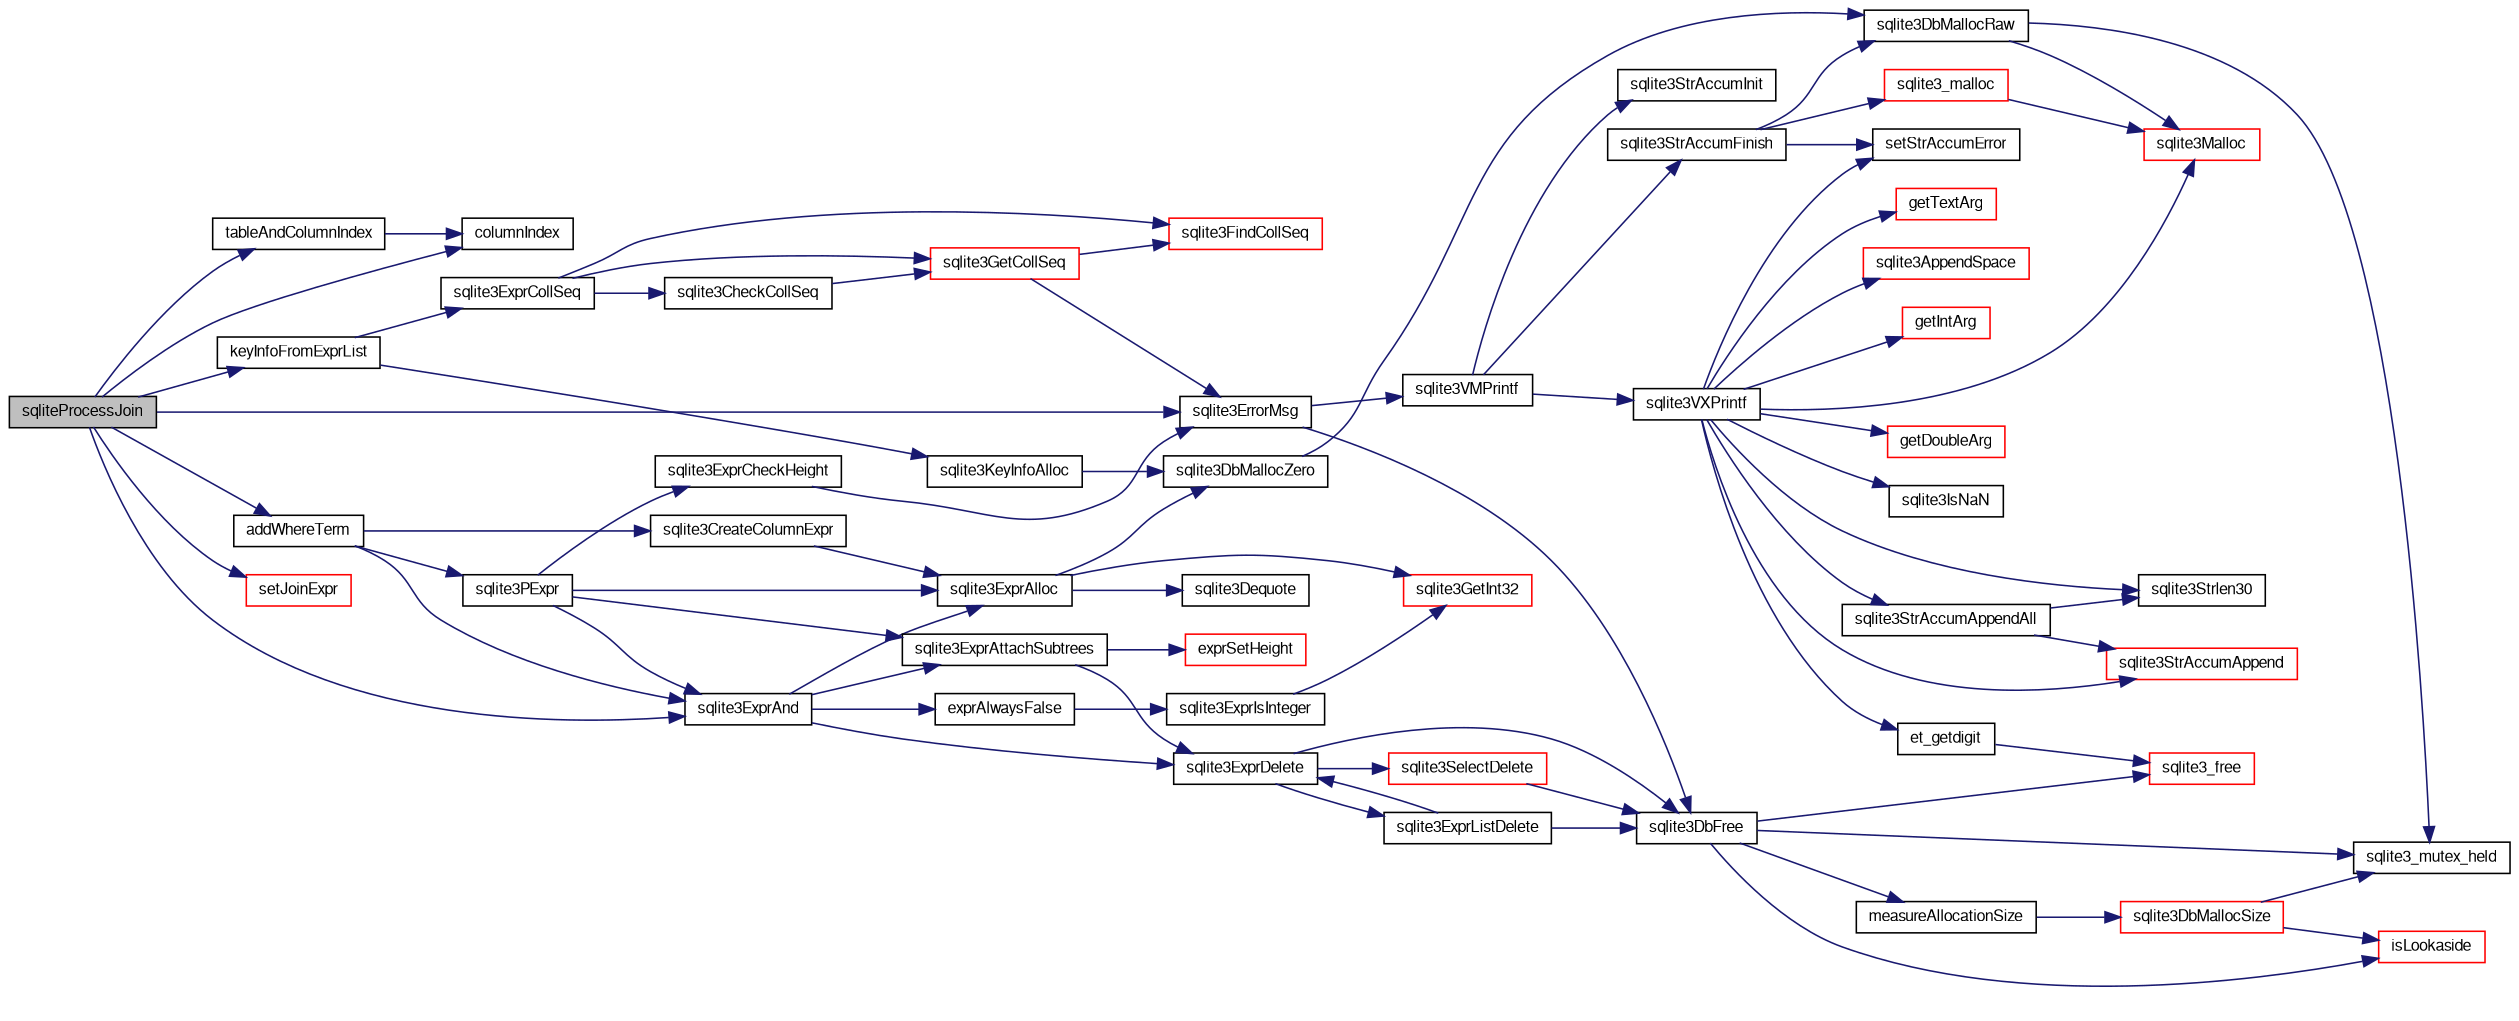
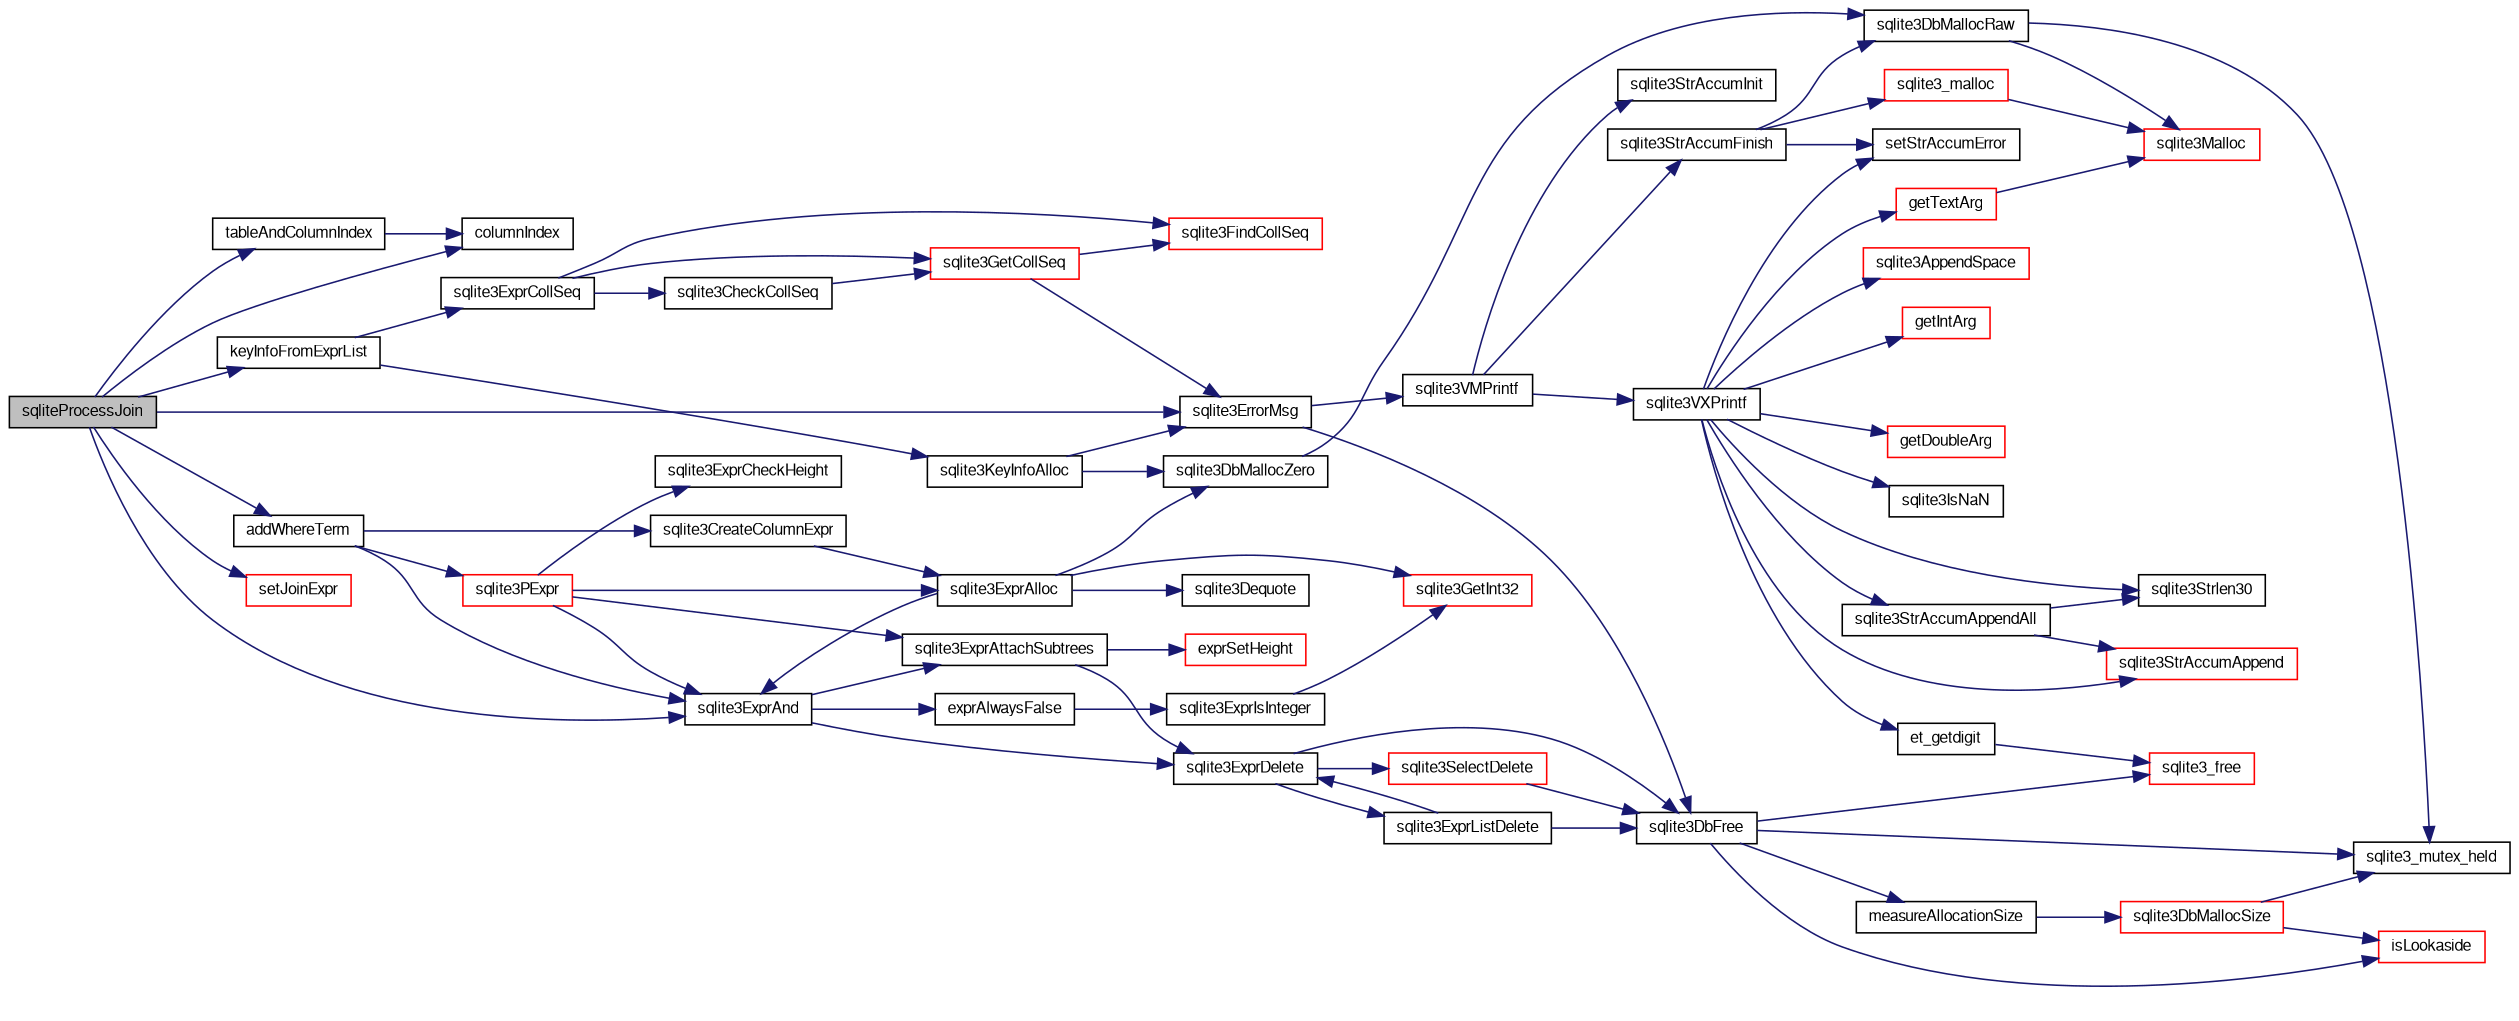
(2019, 369) -> (2062, 177)
(1010, 518) -> (1118, 444)
(518, 590) -> (518, 590)
(876, 647) -> (868, 622)
